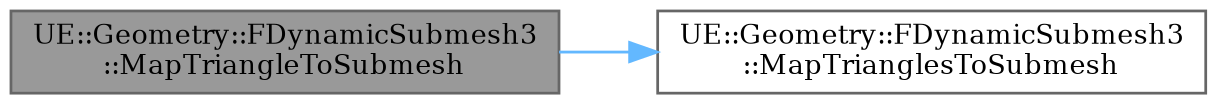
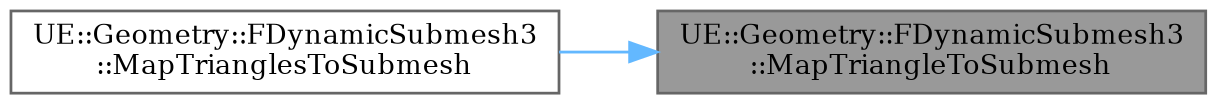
(594, 52) -> (594, 52)
